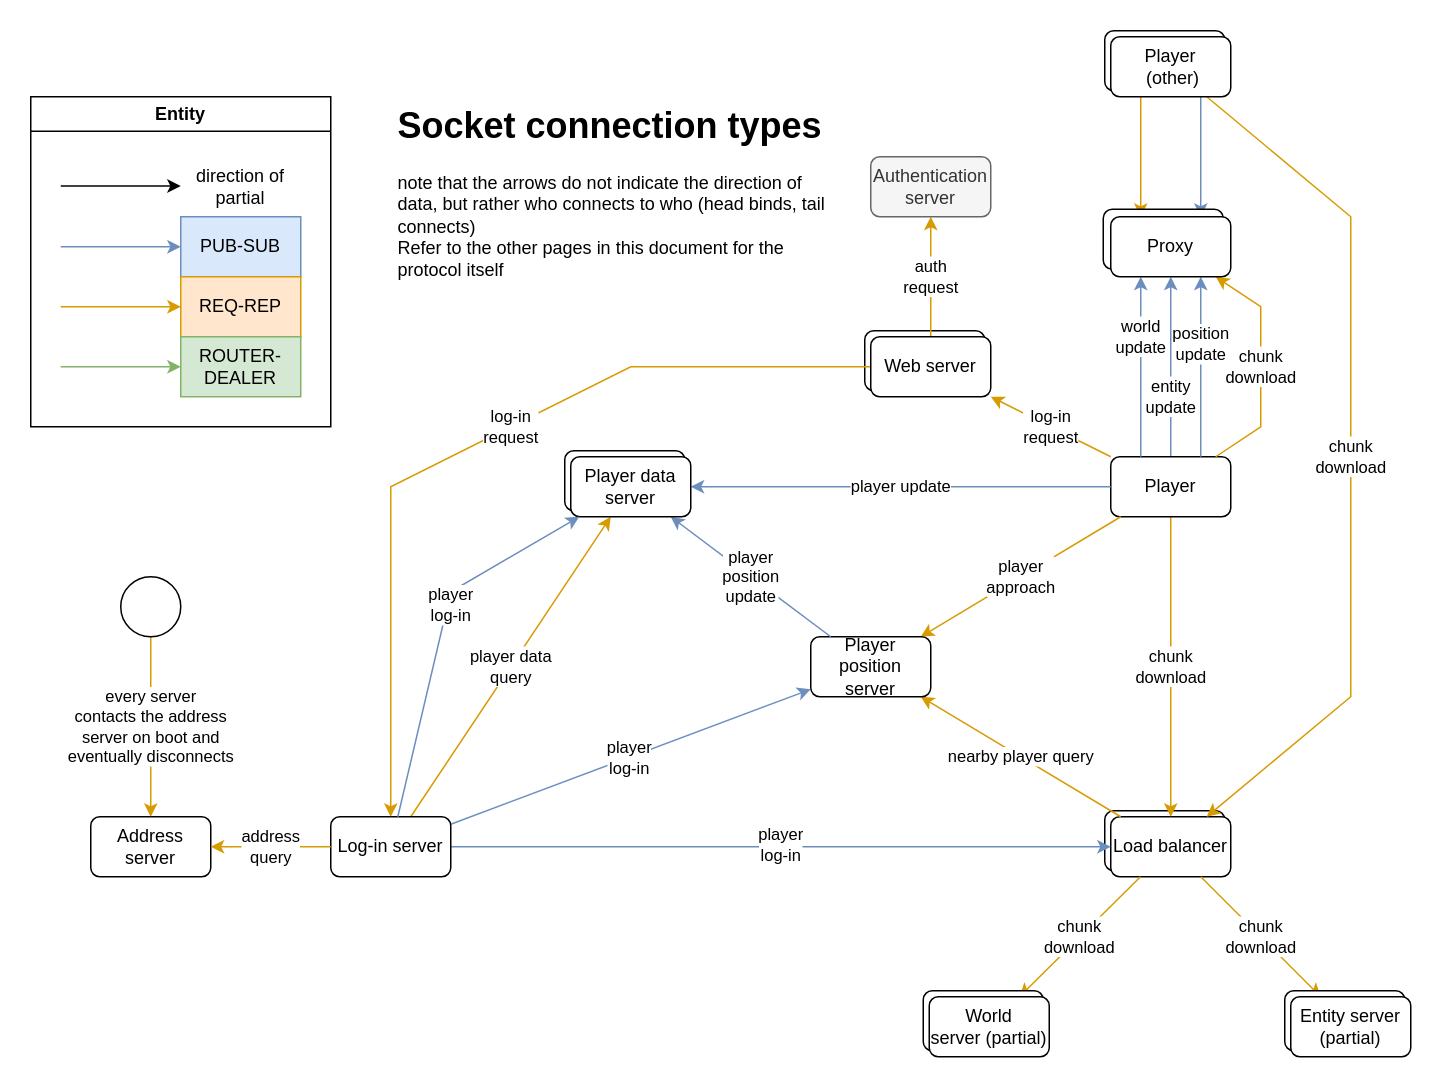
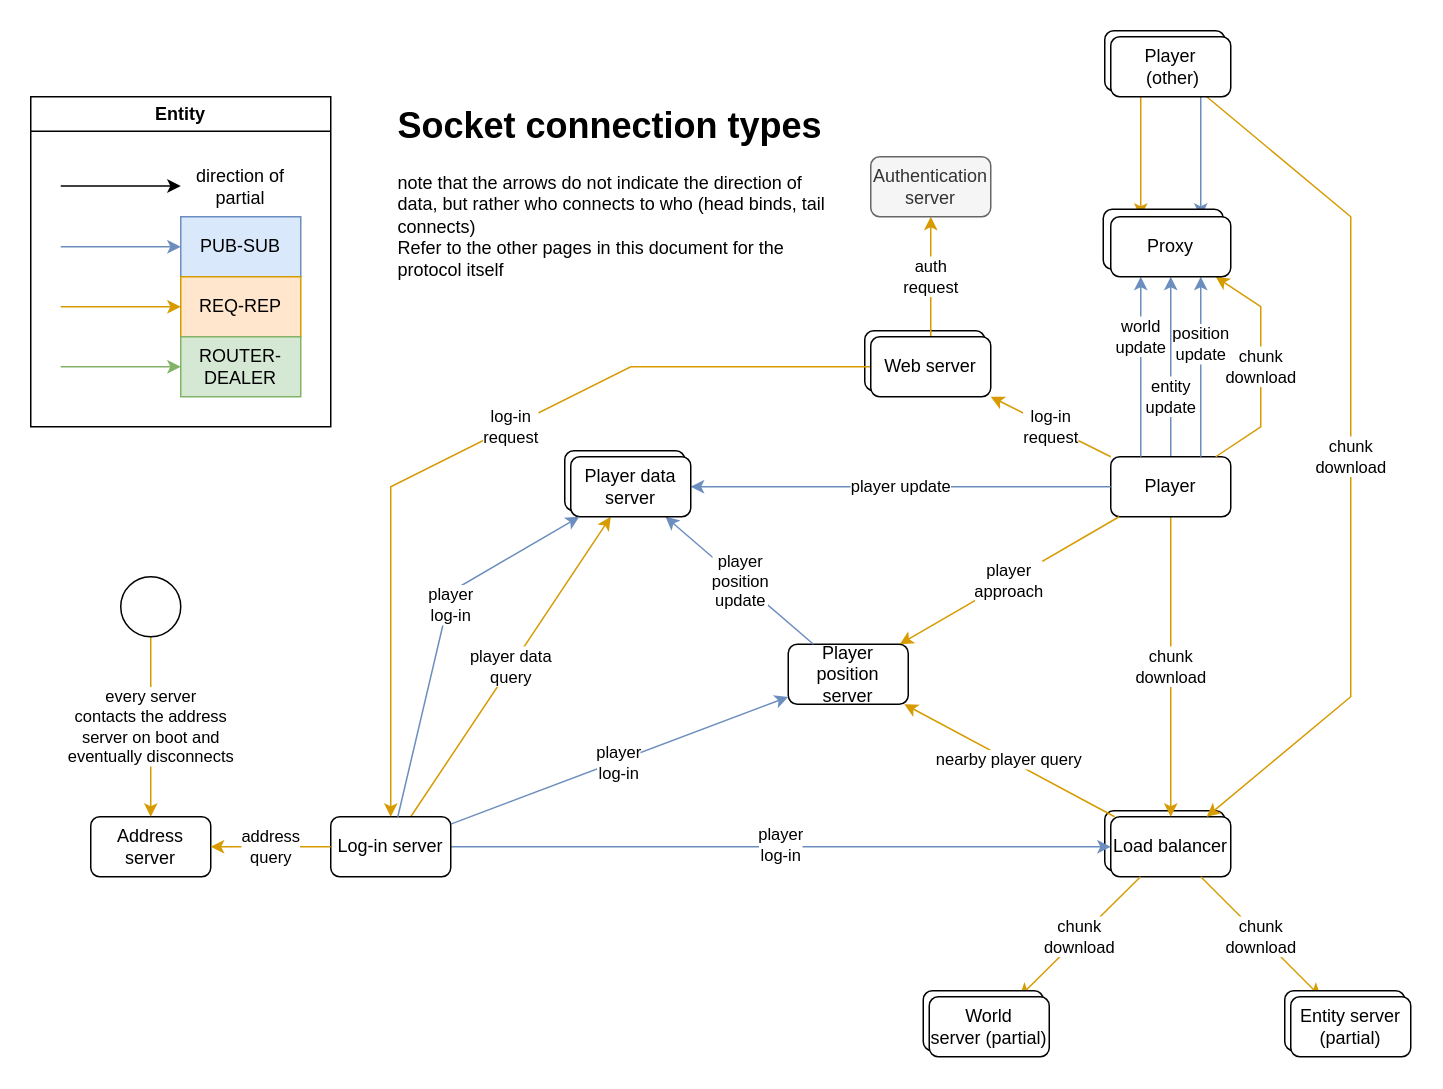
(871, 667) -> (848, 674)
